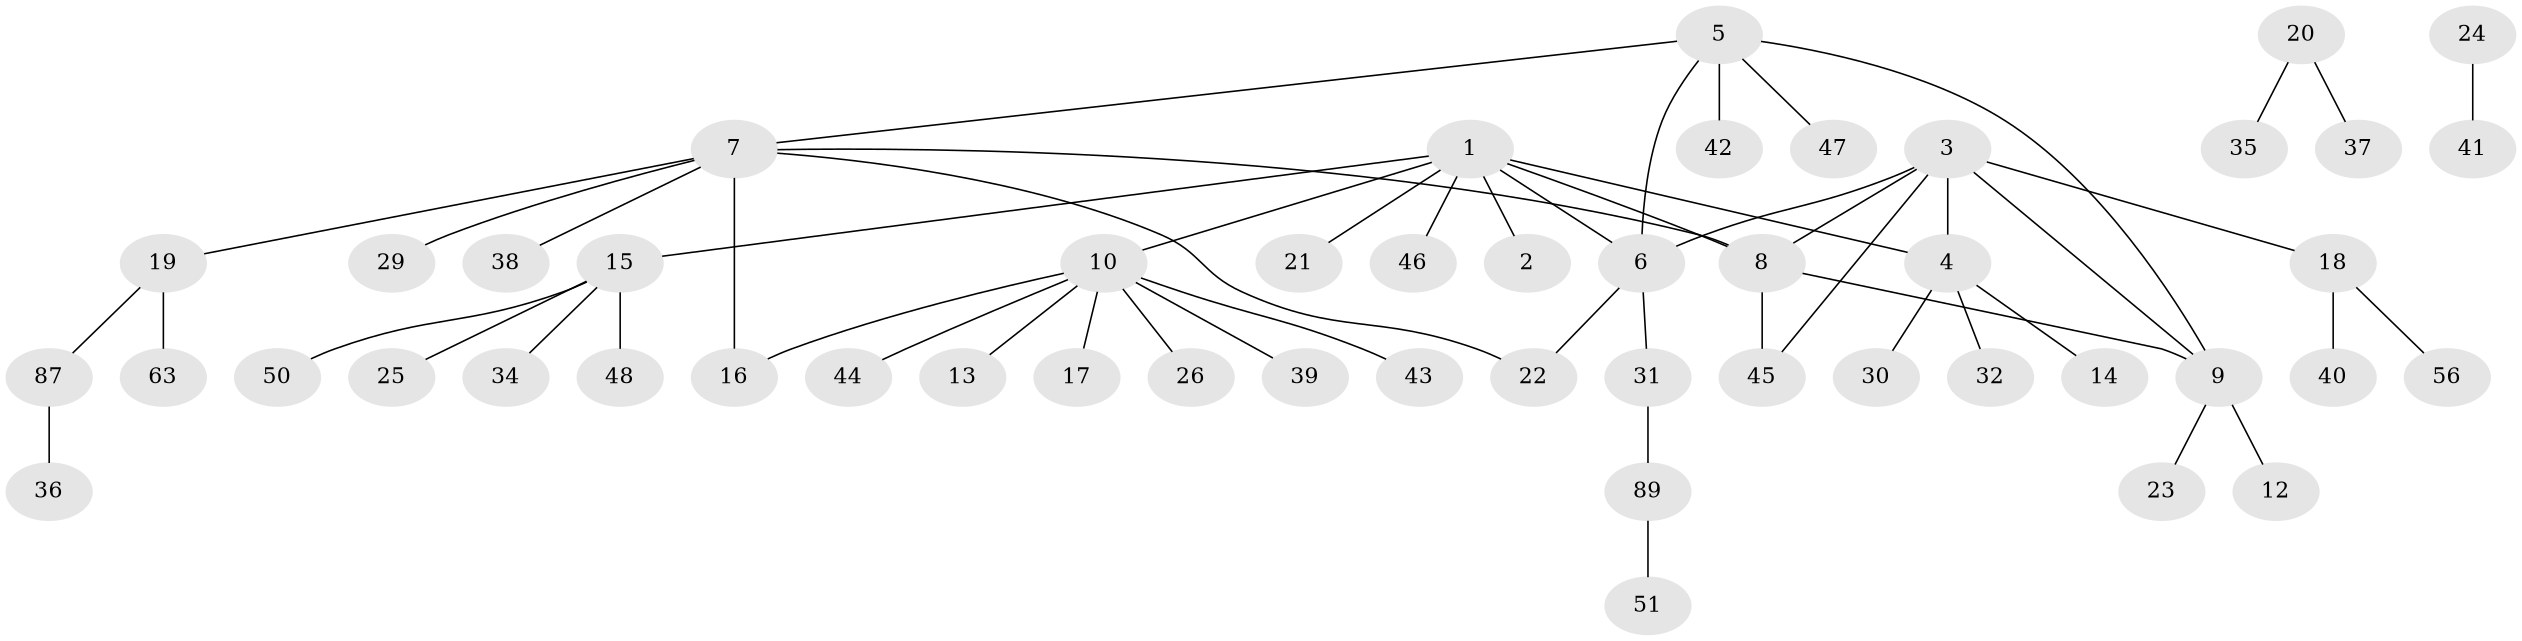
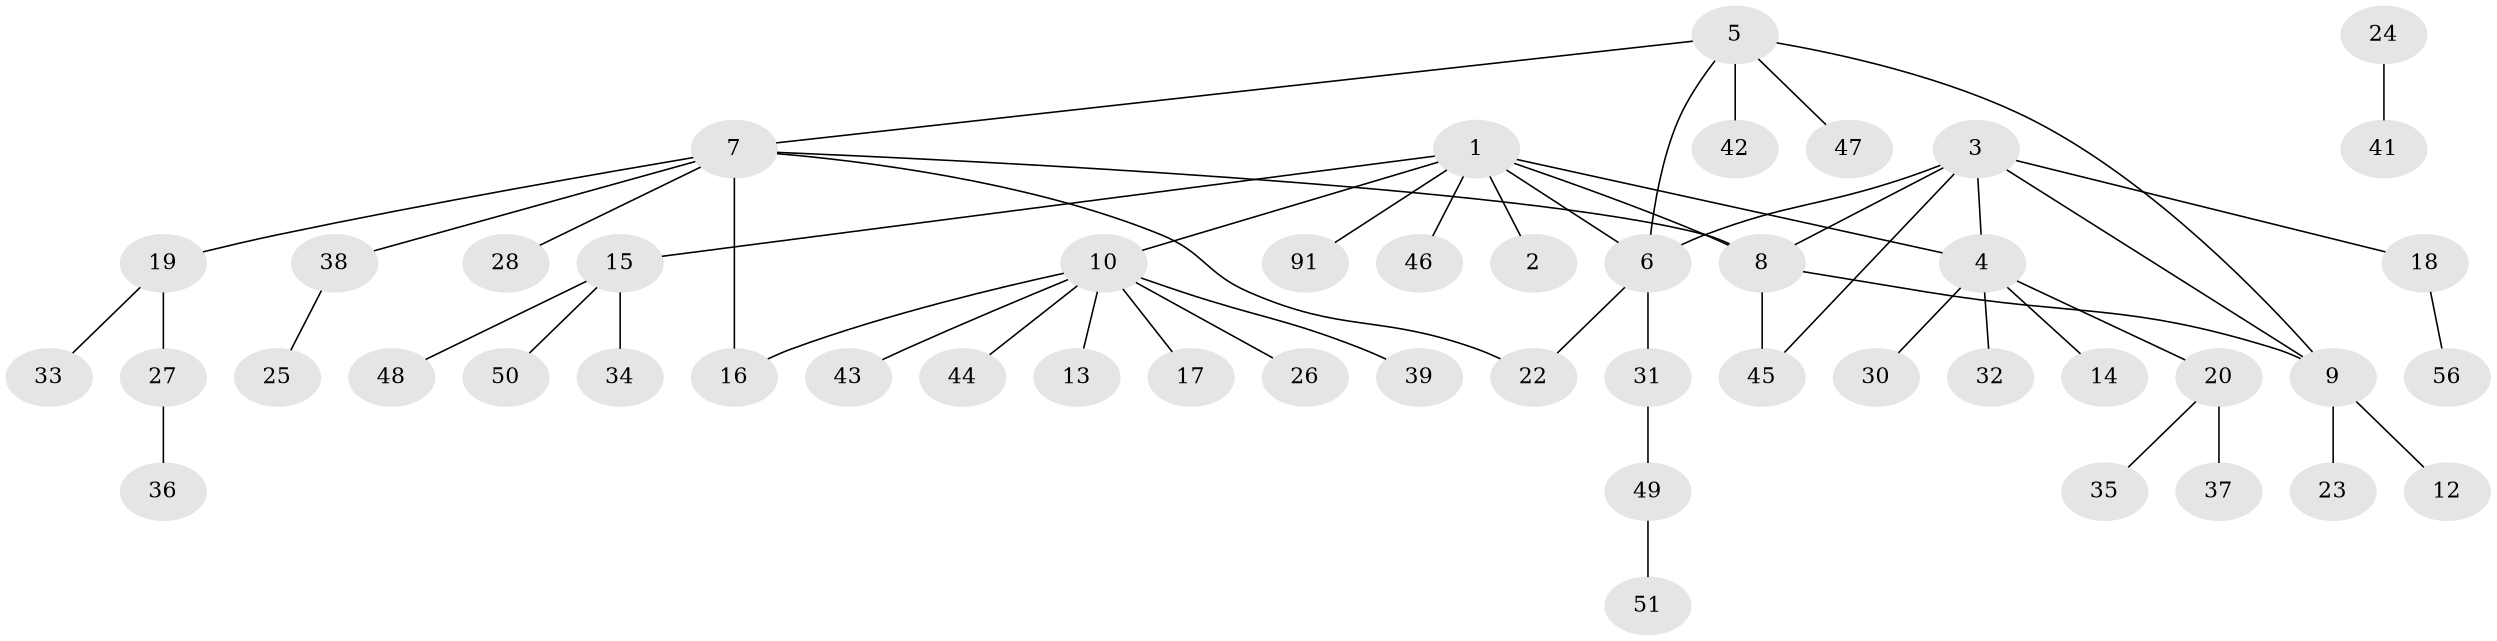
(392, 263) -> (506, 263)
(1299, 263) -> (1305, 263)
(506, 320) -> (306, 320)
none -> (2105, 322)
(49, 377) -> (163, 377)
(163, 377) -> (49, 377)
(2333, 377) -> none
(1648, 492) -> (1648, 492)
